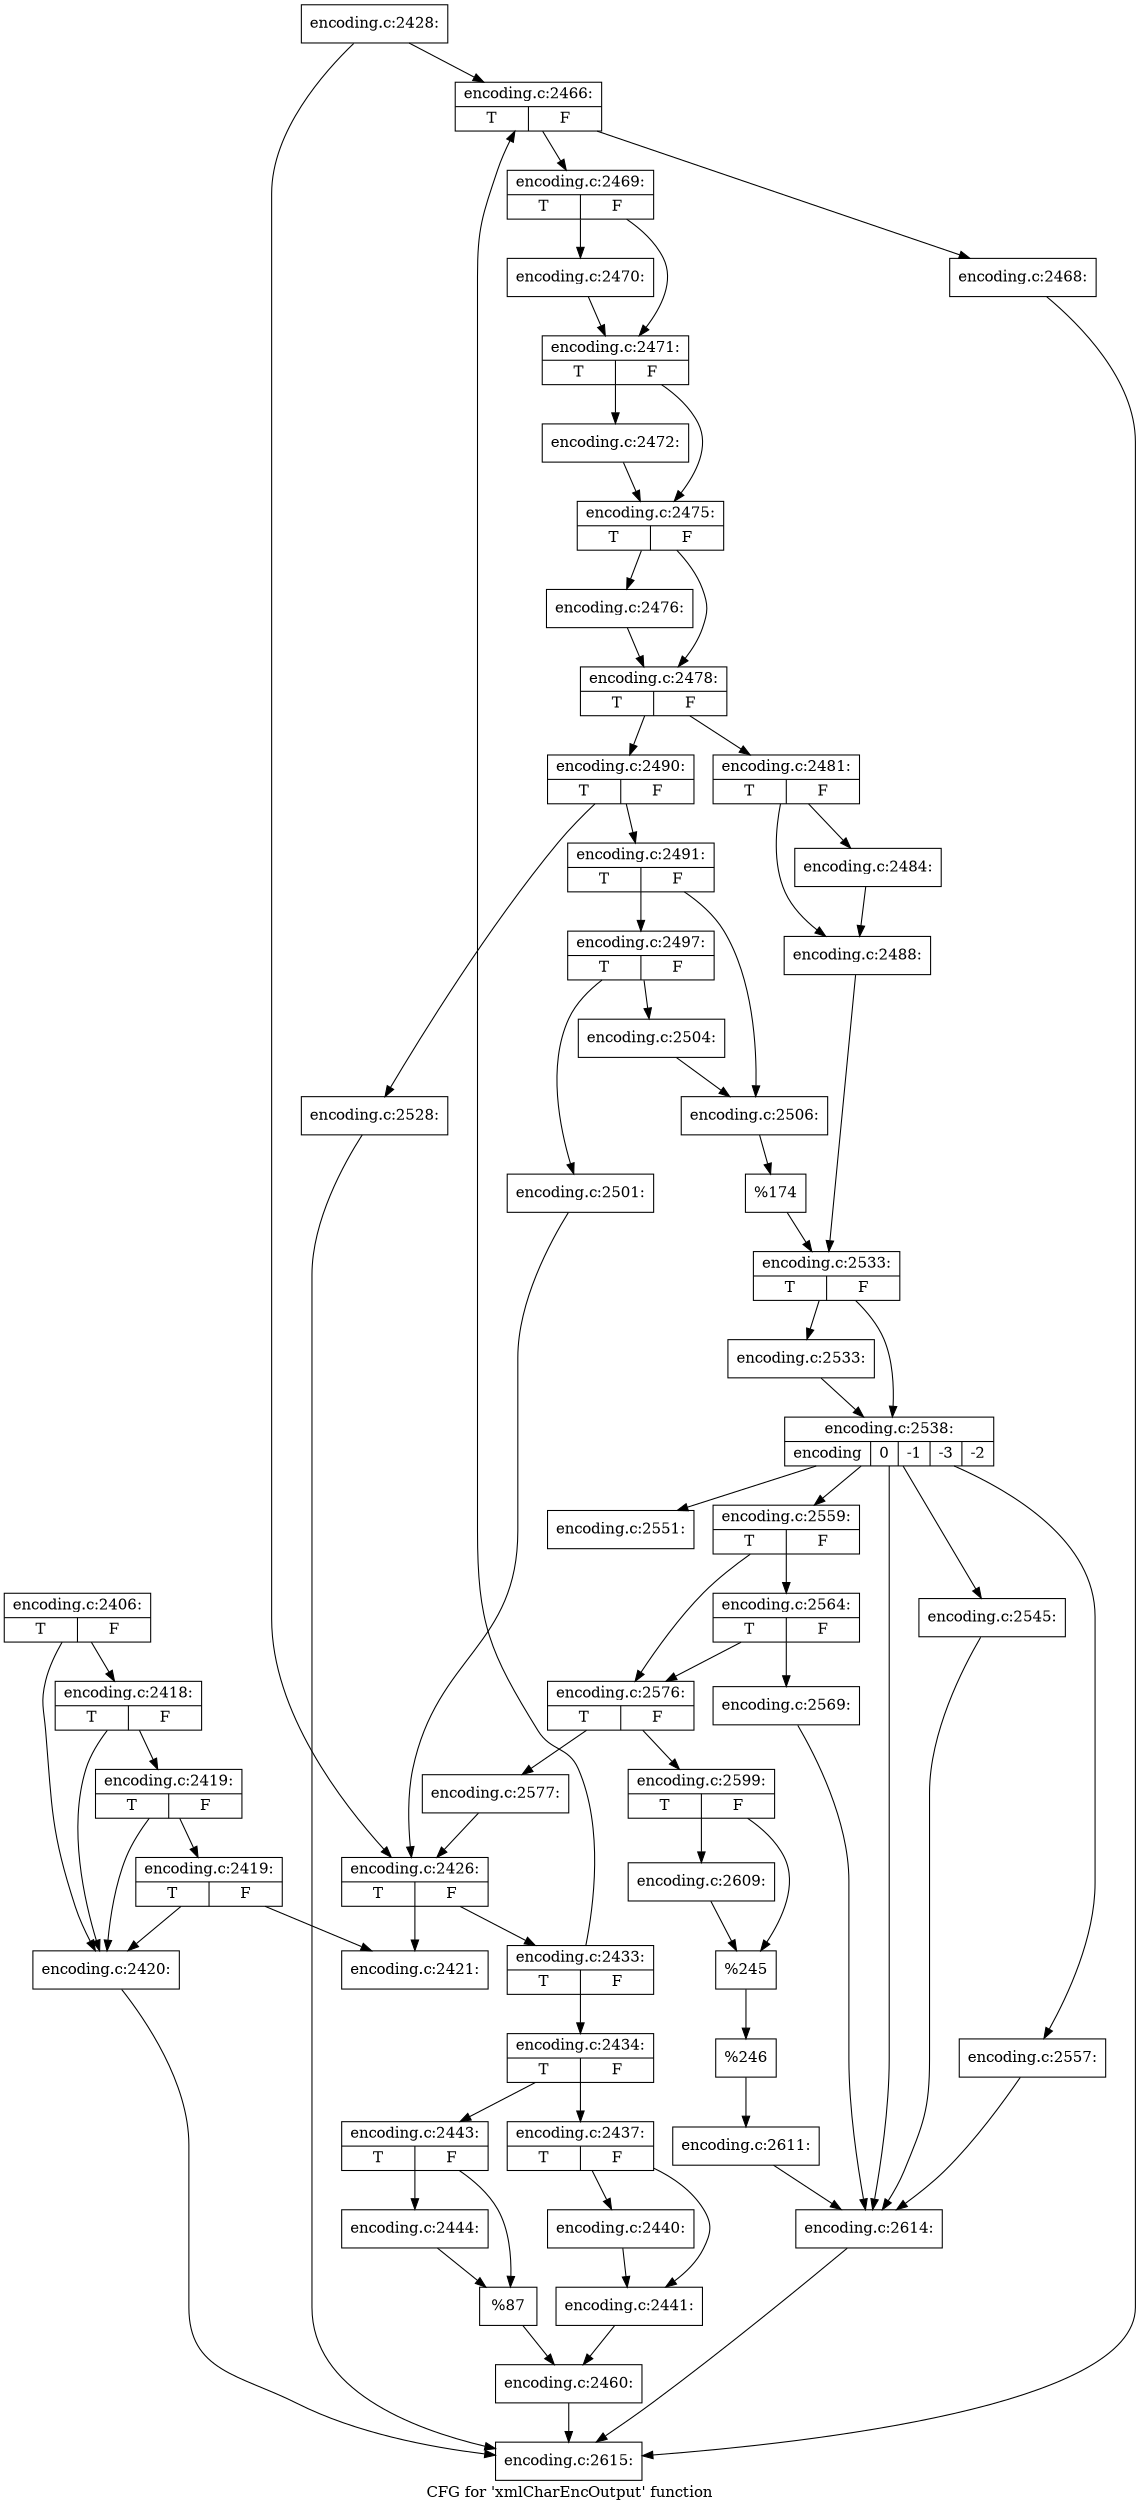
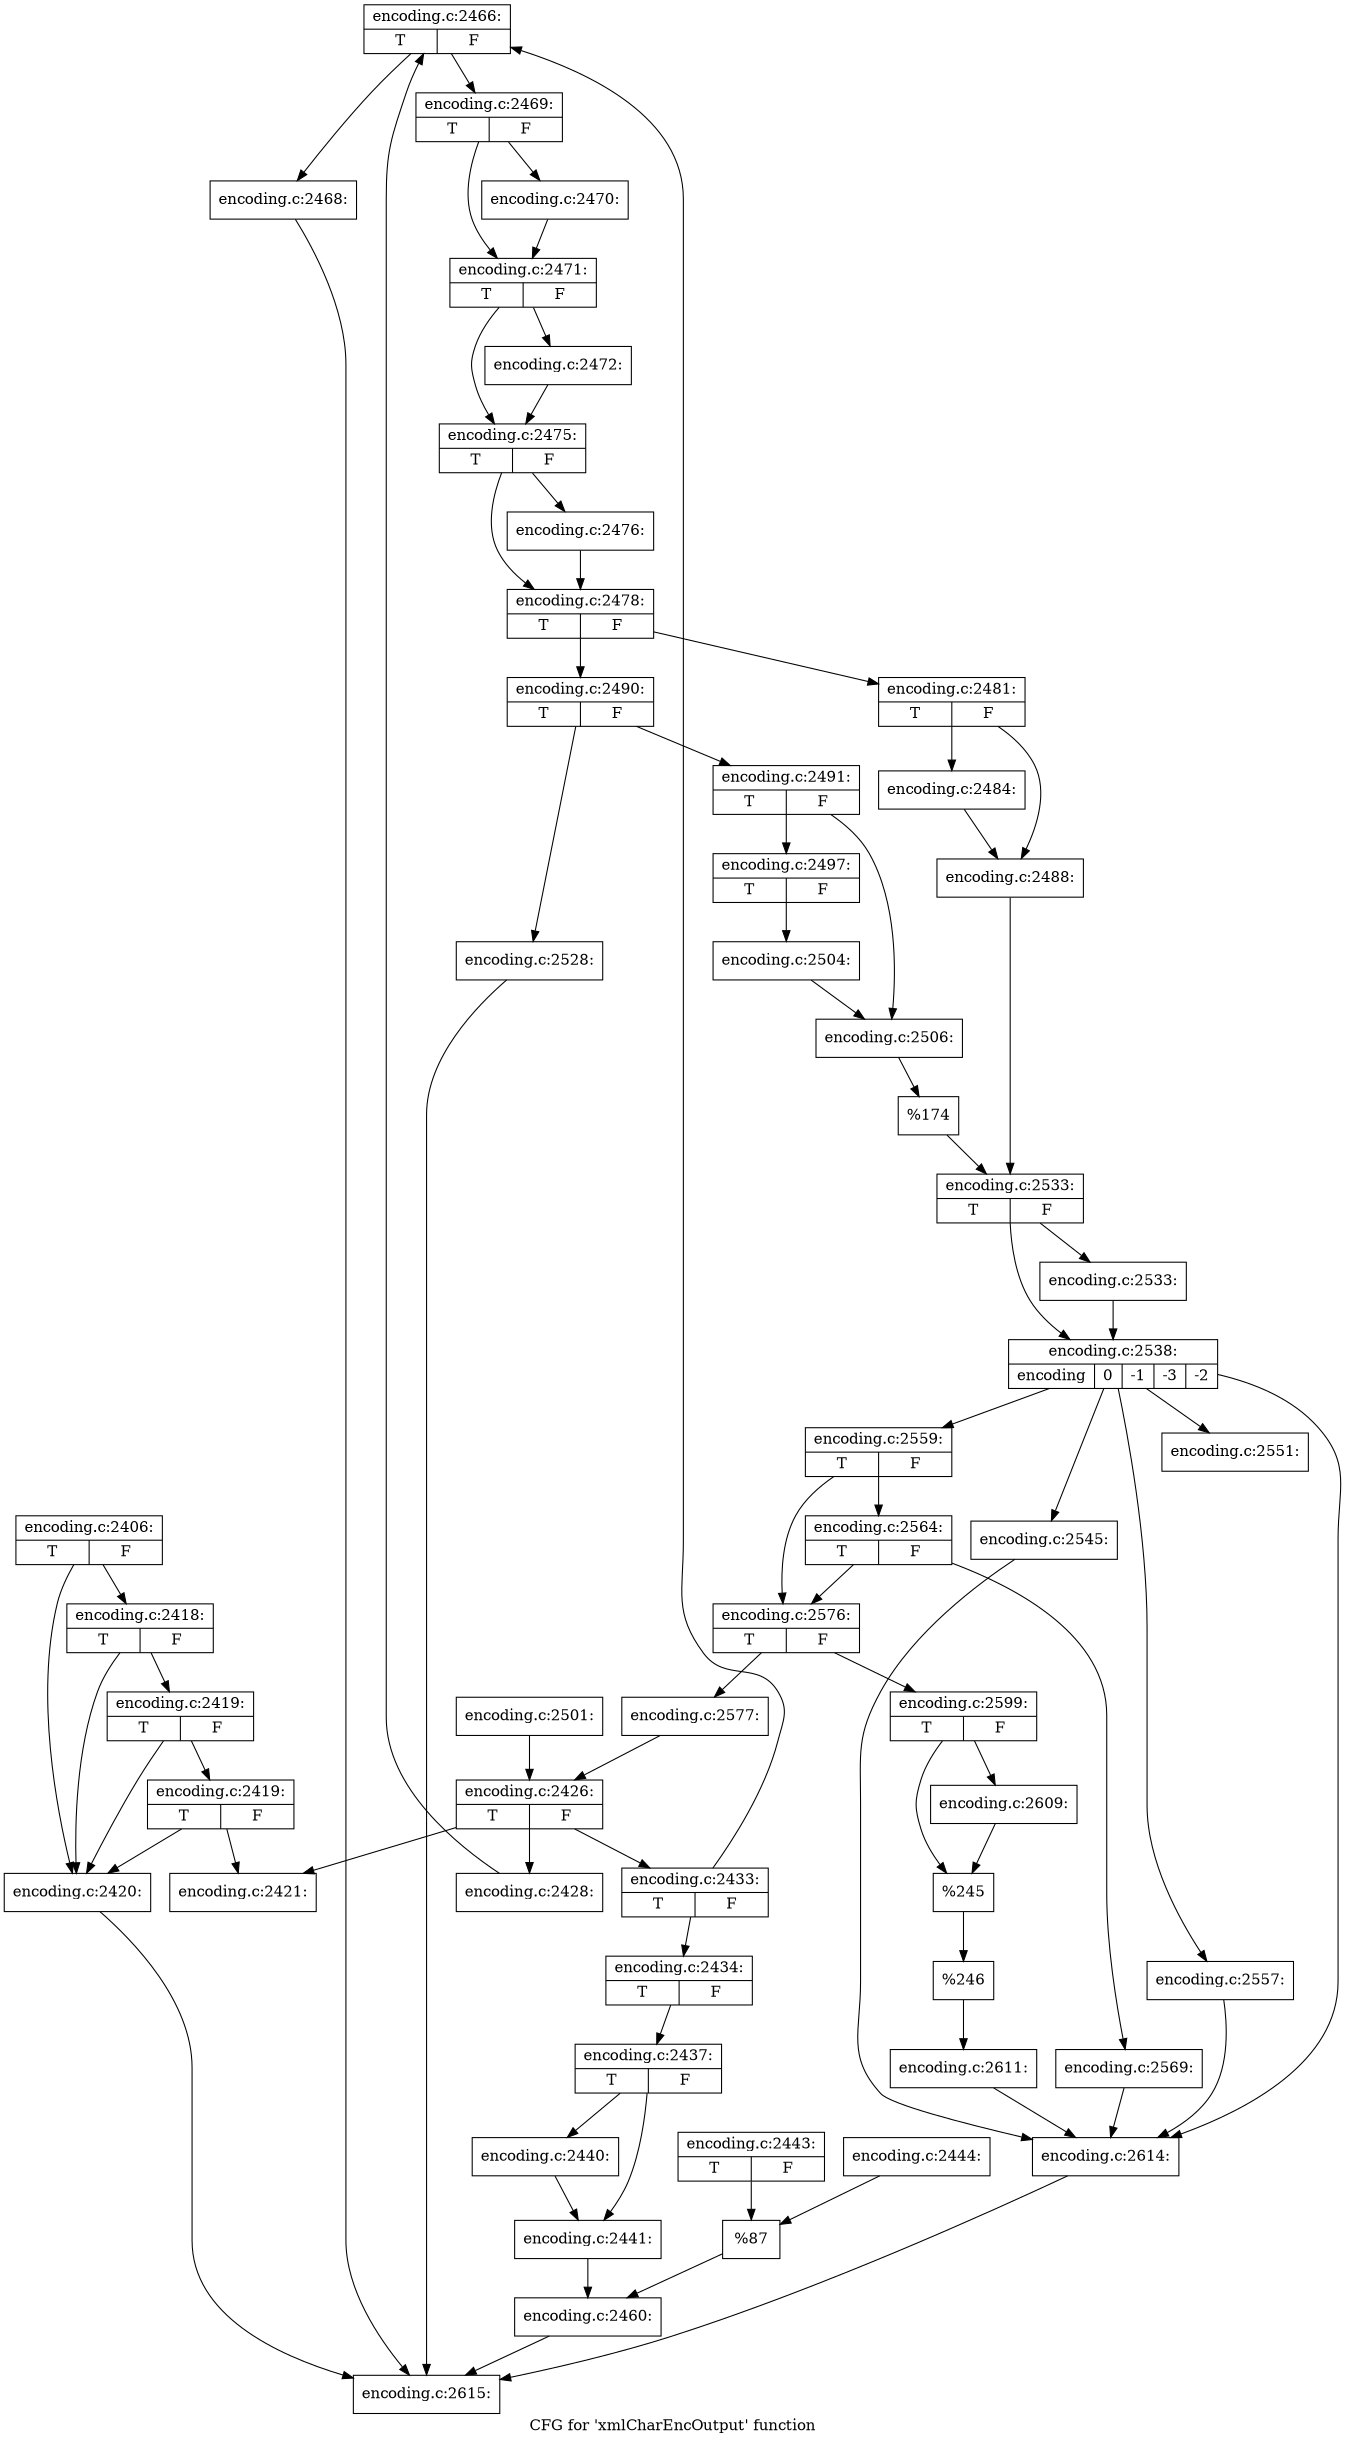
(272, 949) -> (529, 1846)
(558, 1065) -> none
(502, 2100) -> none
(415, 2185) -> none
